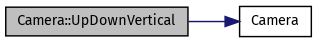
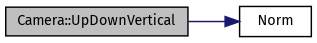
(275, 22) -> (275, 22)
